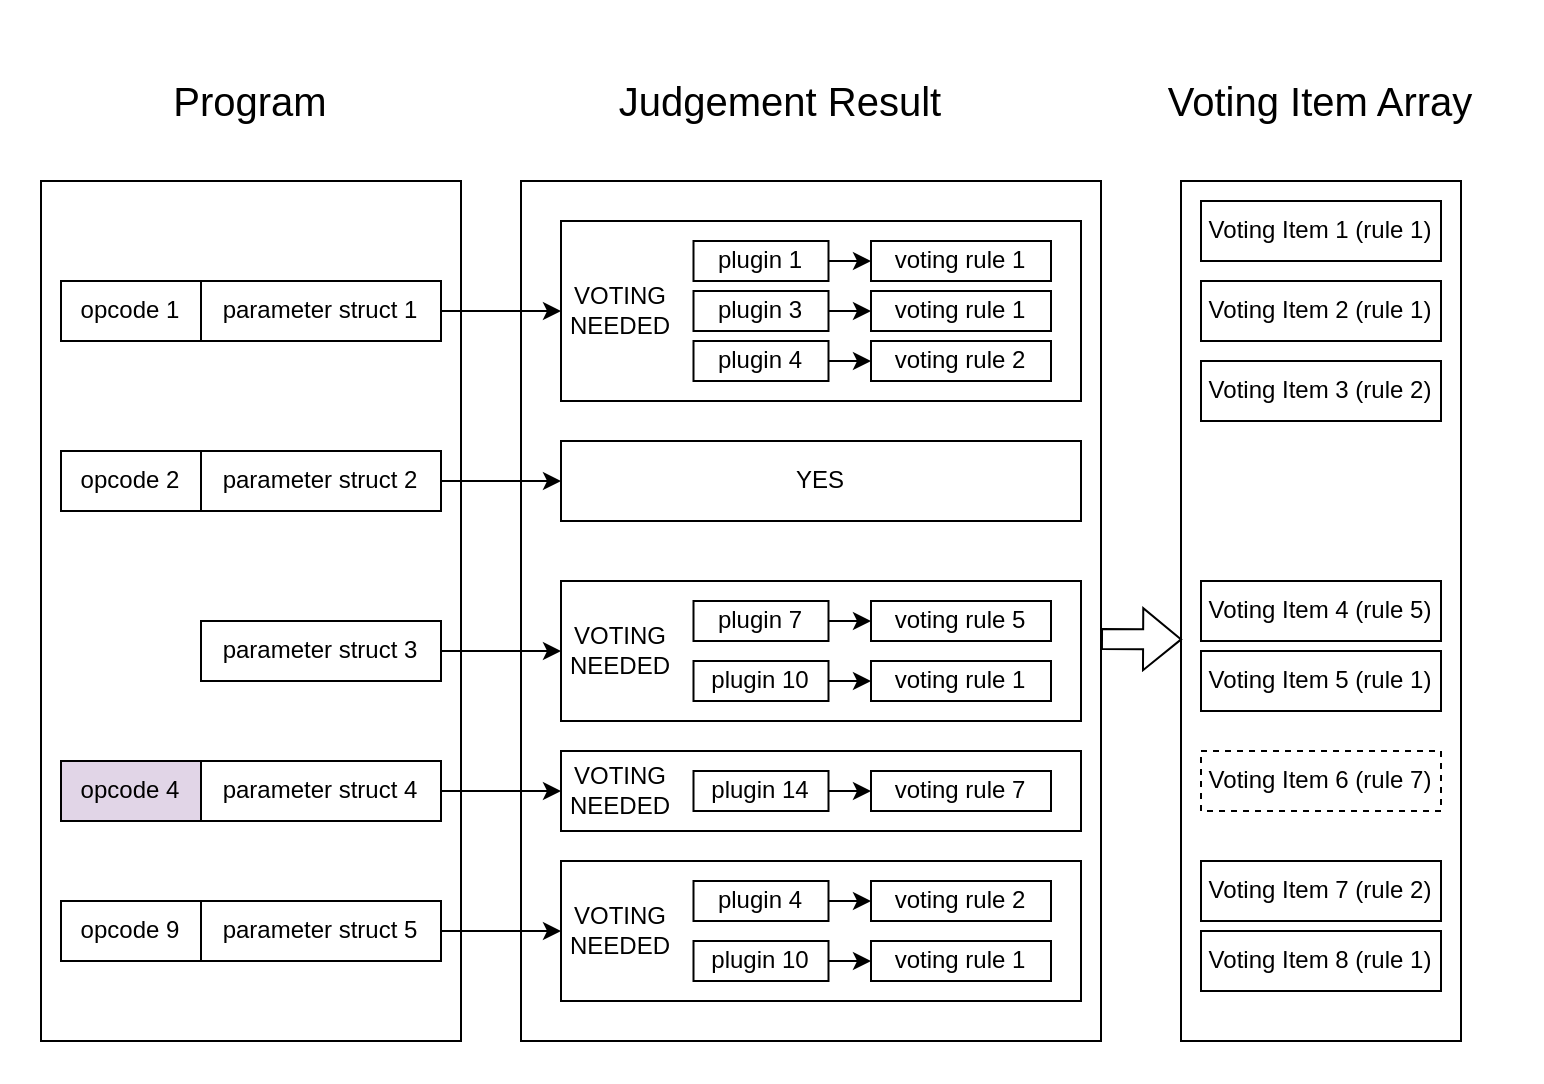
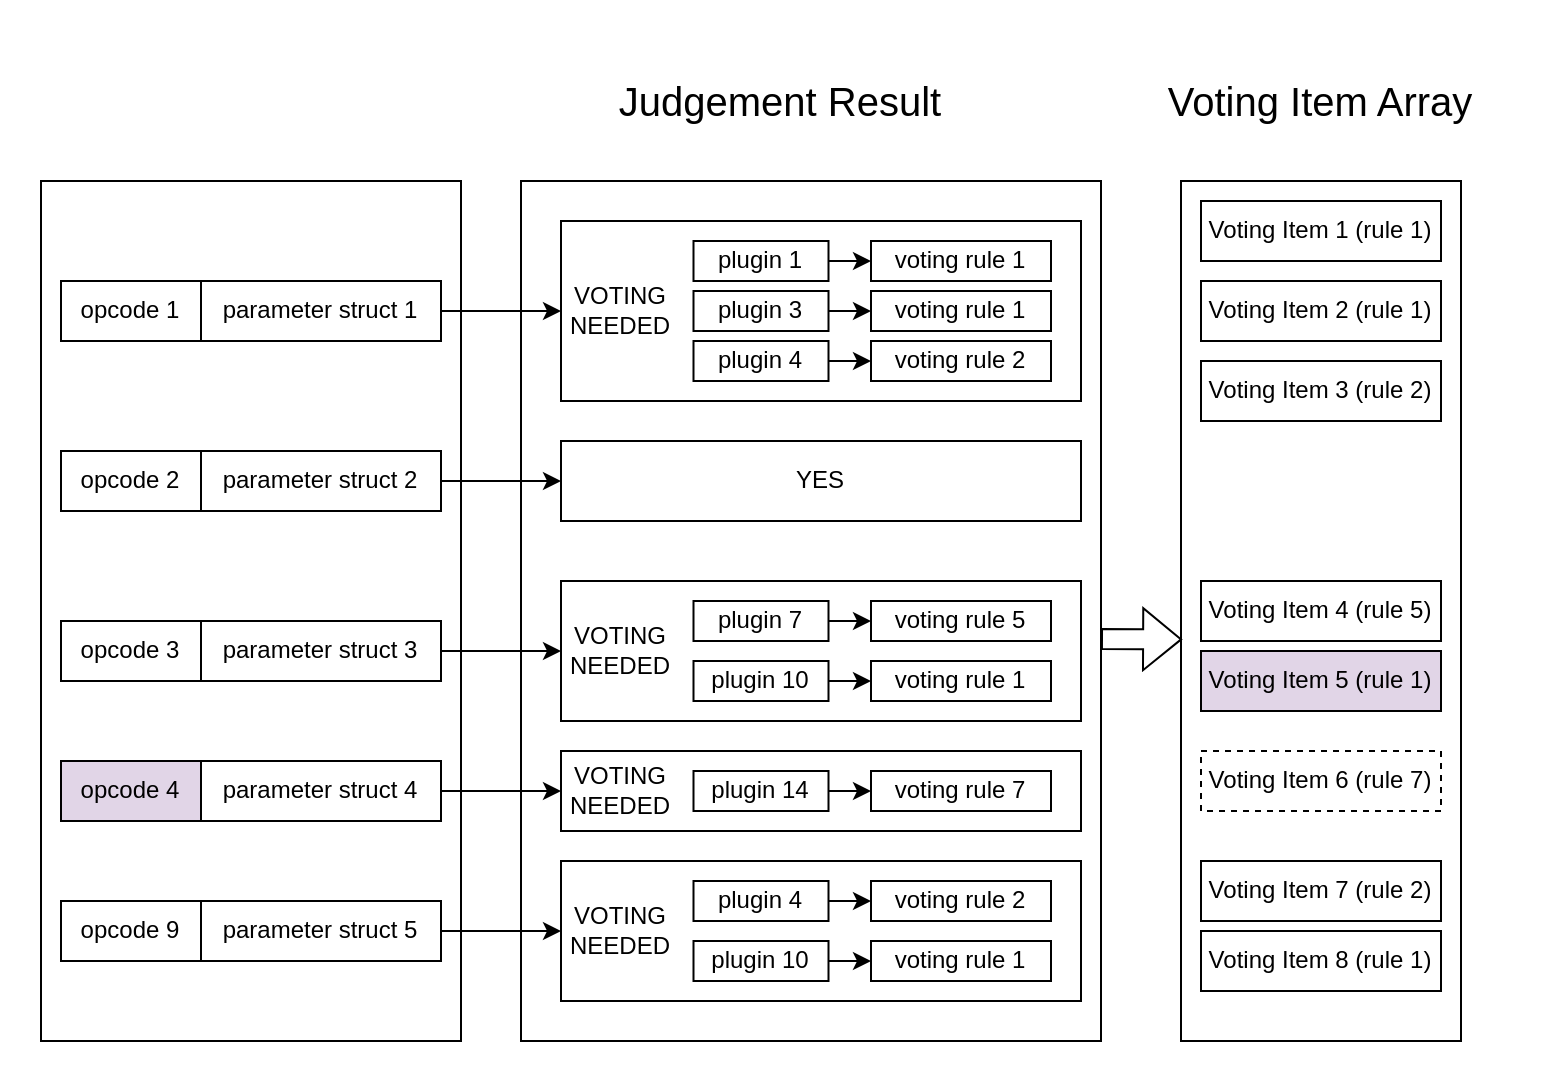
(251, 101) -> none
none -> (131, 651)
(1321, 681) -> (1321, 681)
